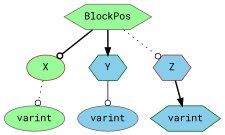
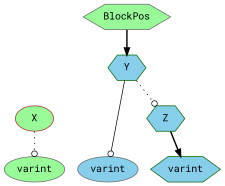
(77, 42) -> none
(140, 42) -> (145, 91)
(172, 68) -> (166, 119)
